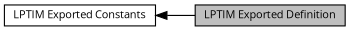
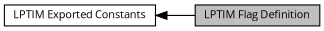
(270, 15) -> (257, 15)
